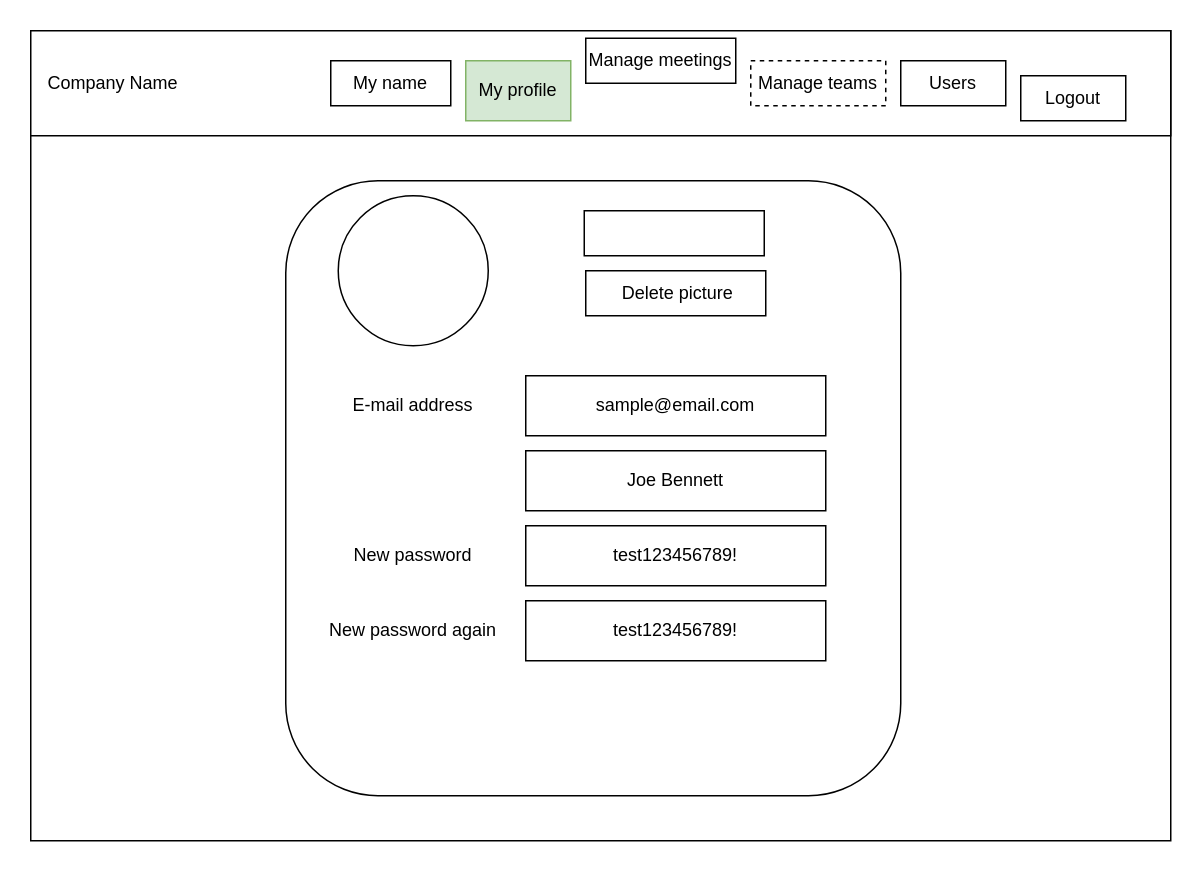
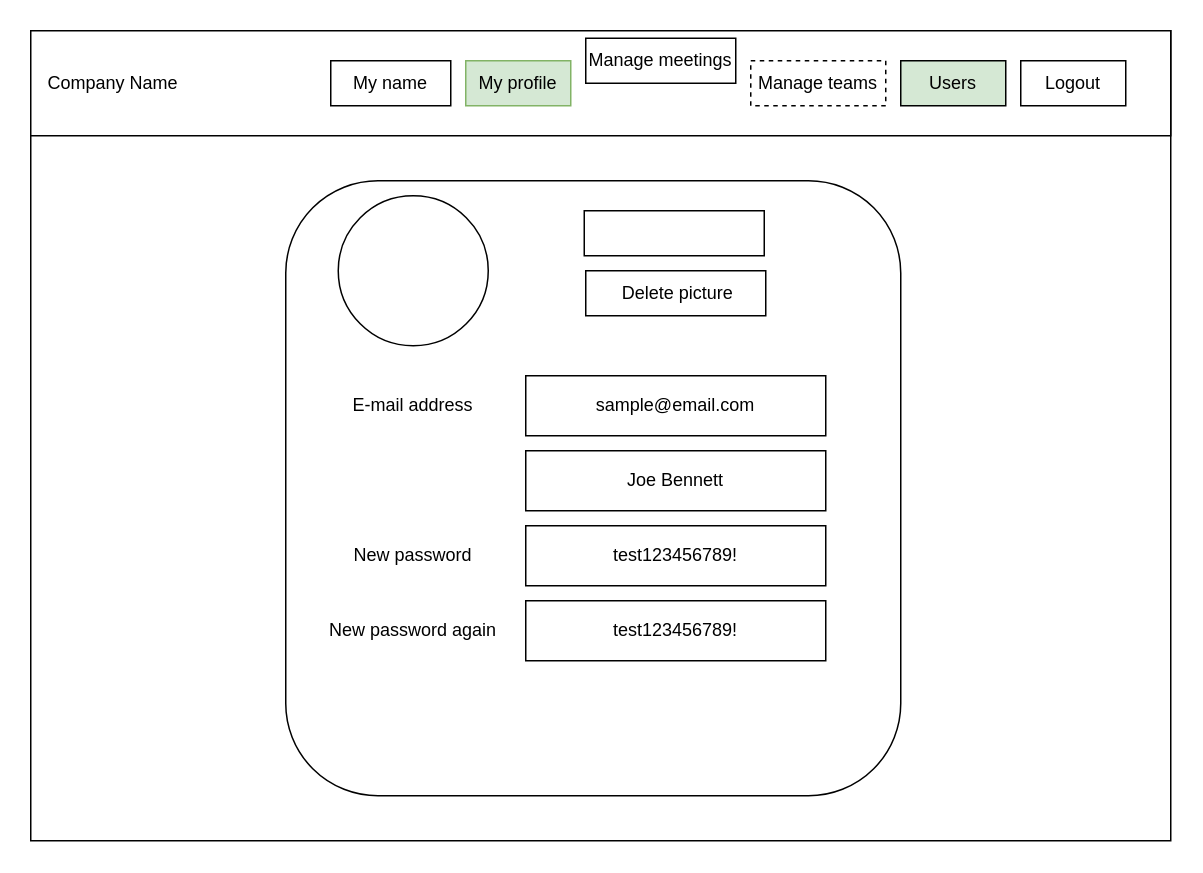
(953, 83) -> (953, 83)
(518, 91) -> (518, 83)
(1073, 98) -> (1073, 83)
